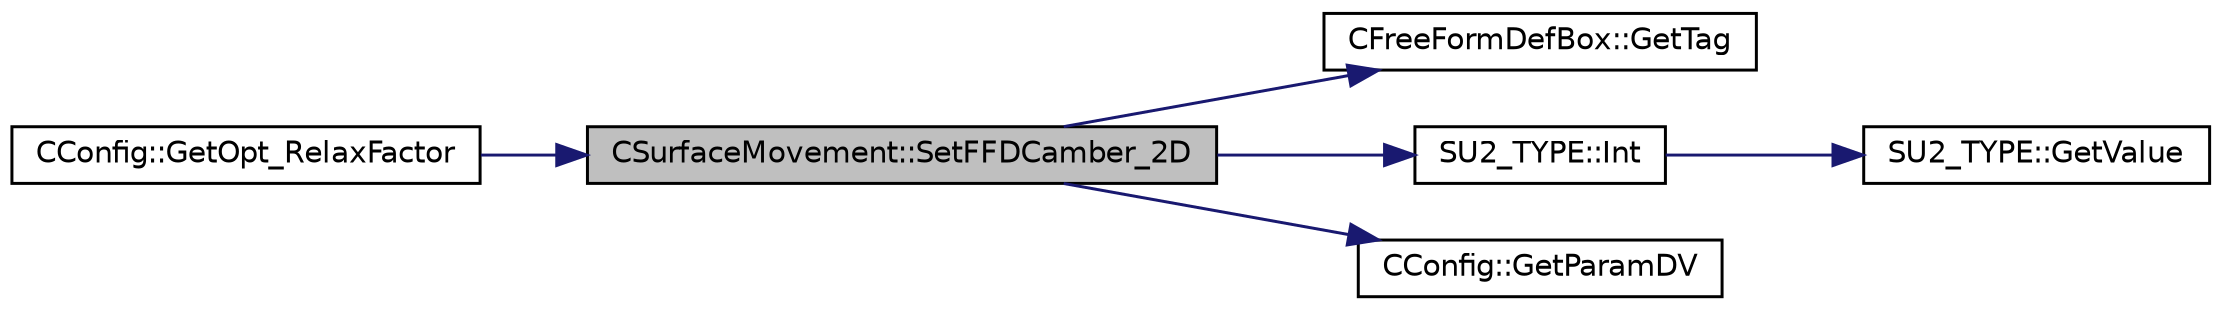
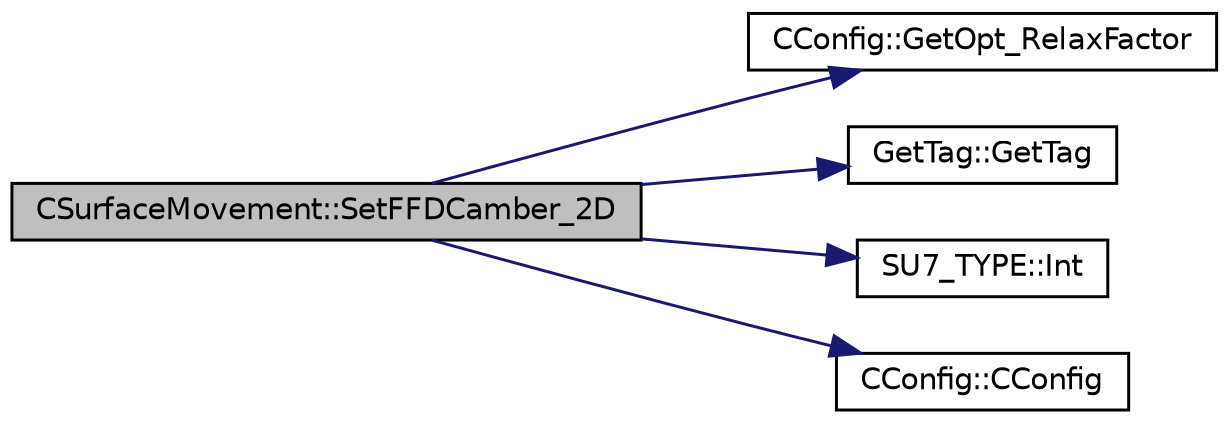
(1540, 42) -> (983, 155)
(519, 155) -> (631, 129)
(1540, 155) -> (983, 268)
(2037, 155) -> none
(1540, 268) -> (983, 382)
